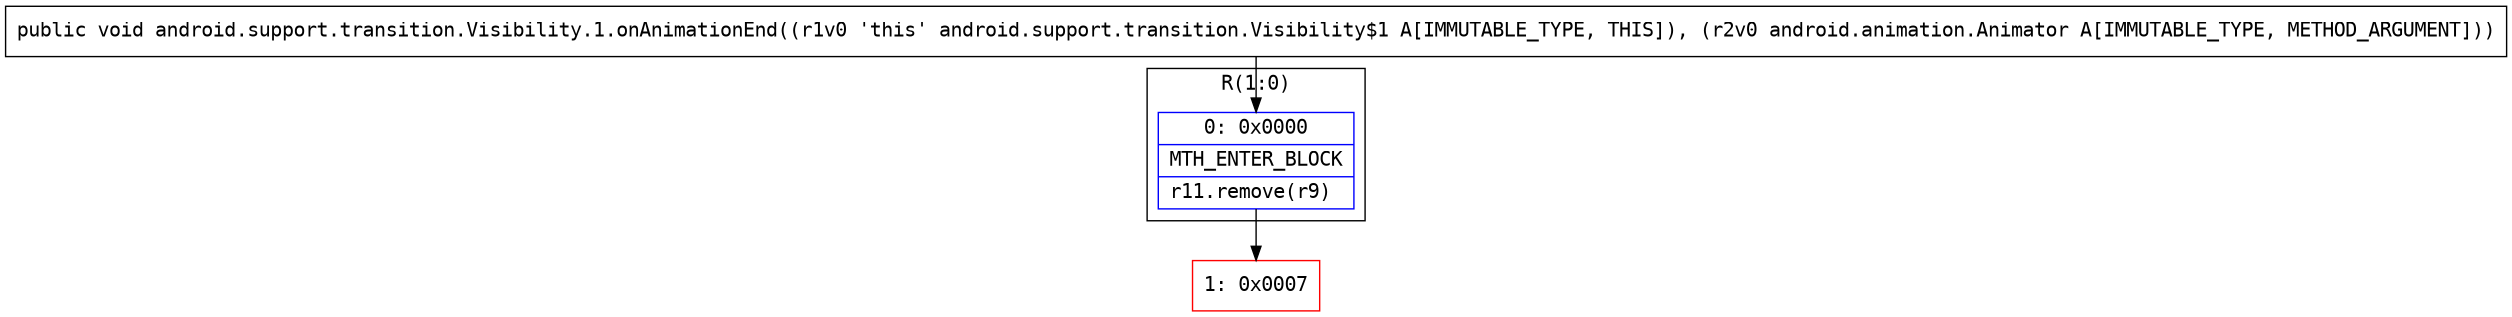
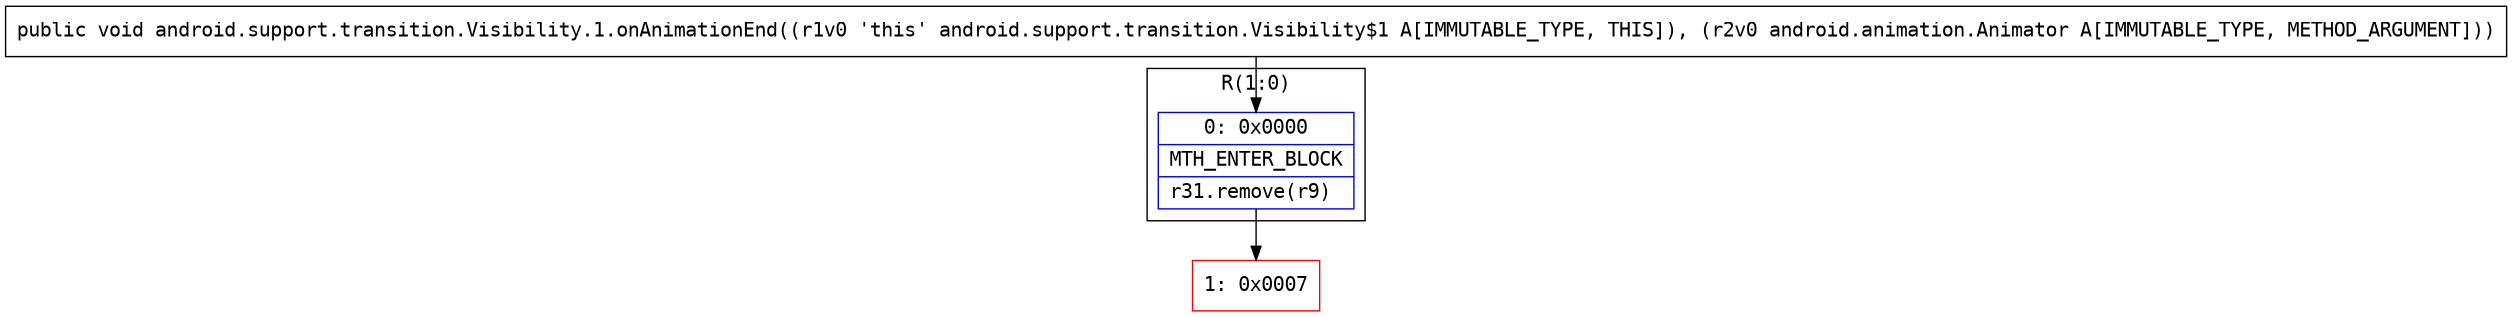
(1251, 192) -> (1251, 192)
